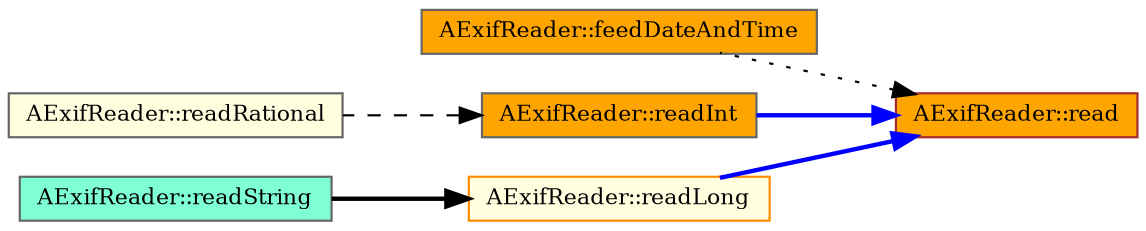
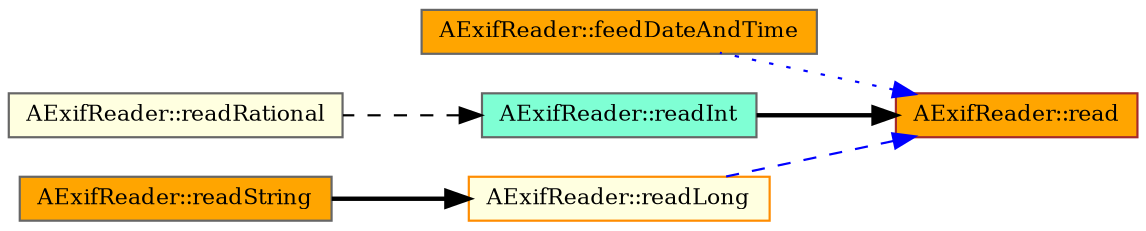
(807, 71) -> (807, 71)
(619, 115) -> (619, 115)
(815, 115) -> (815, 115)
(807, 159) -> (807, 159)
(176, 199) -> (176, 199)
